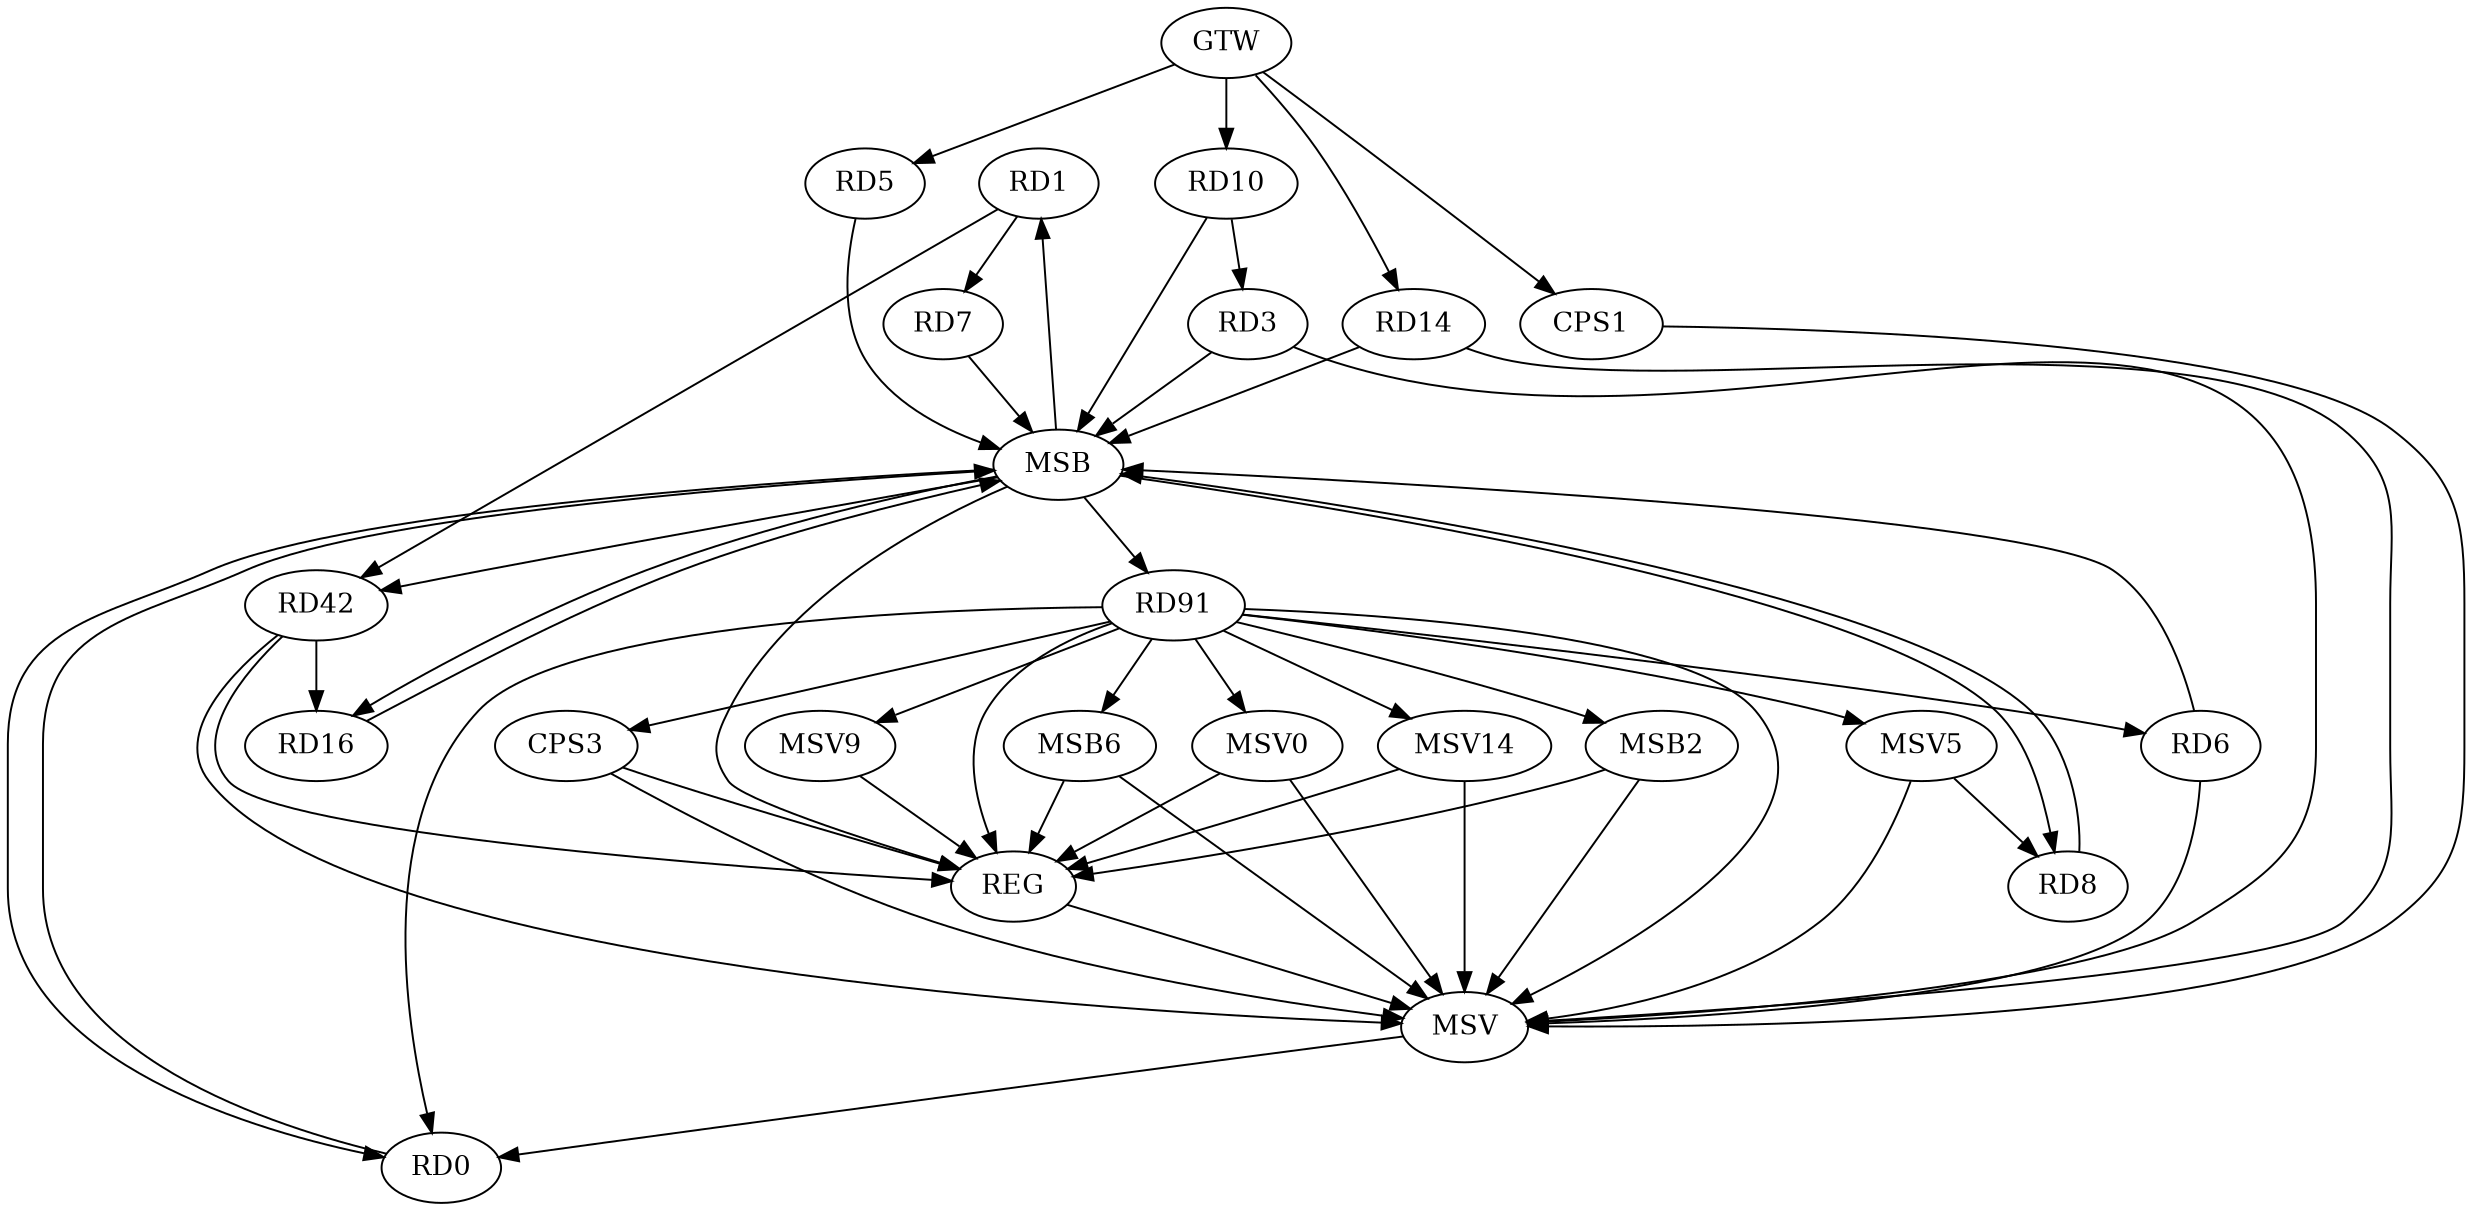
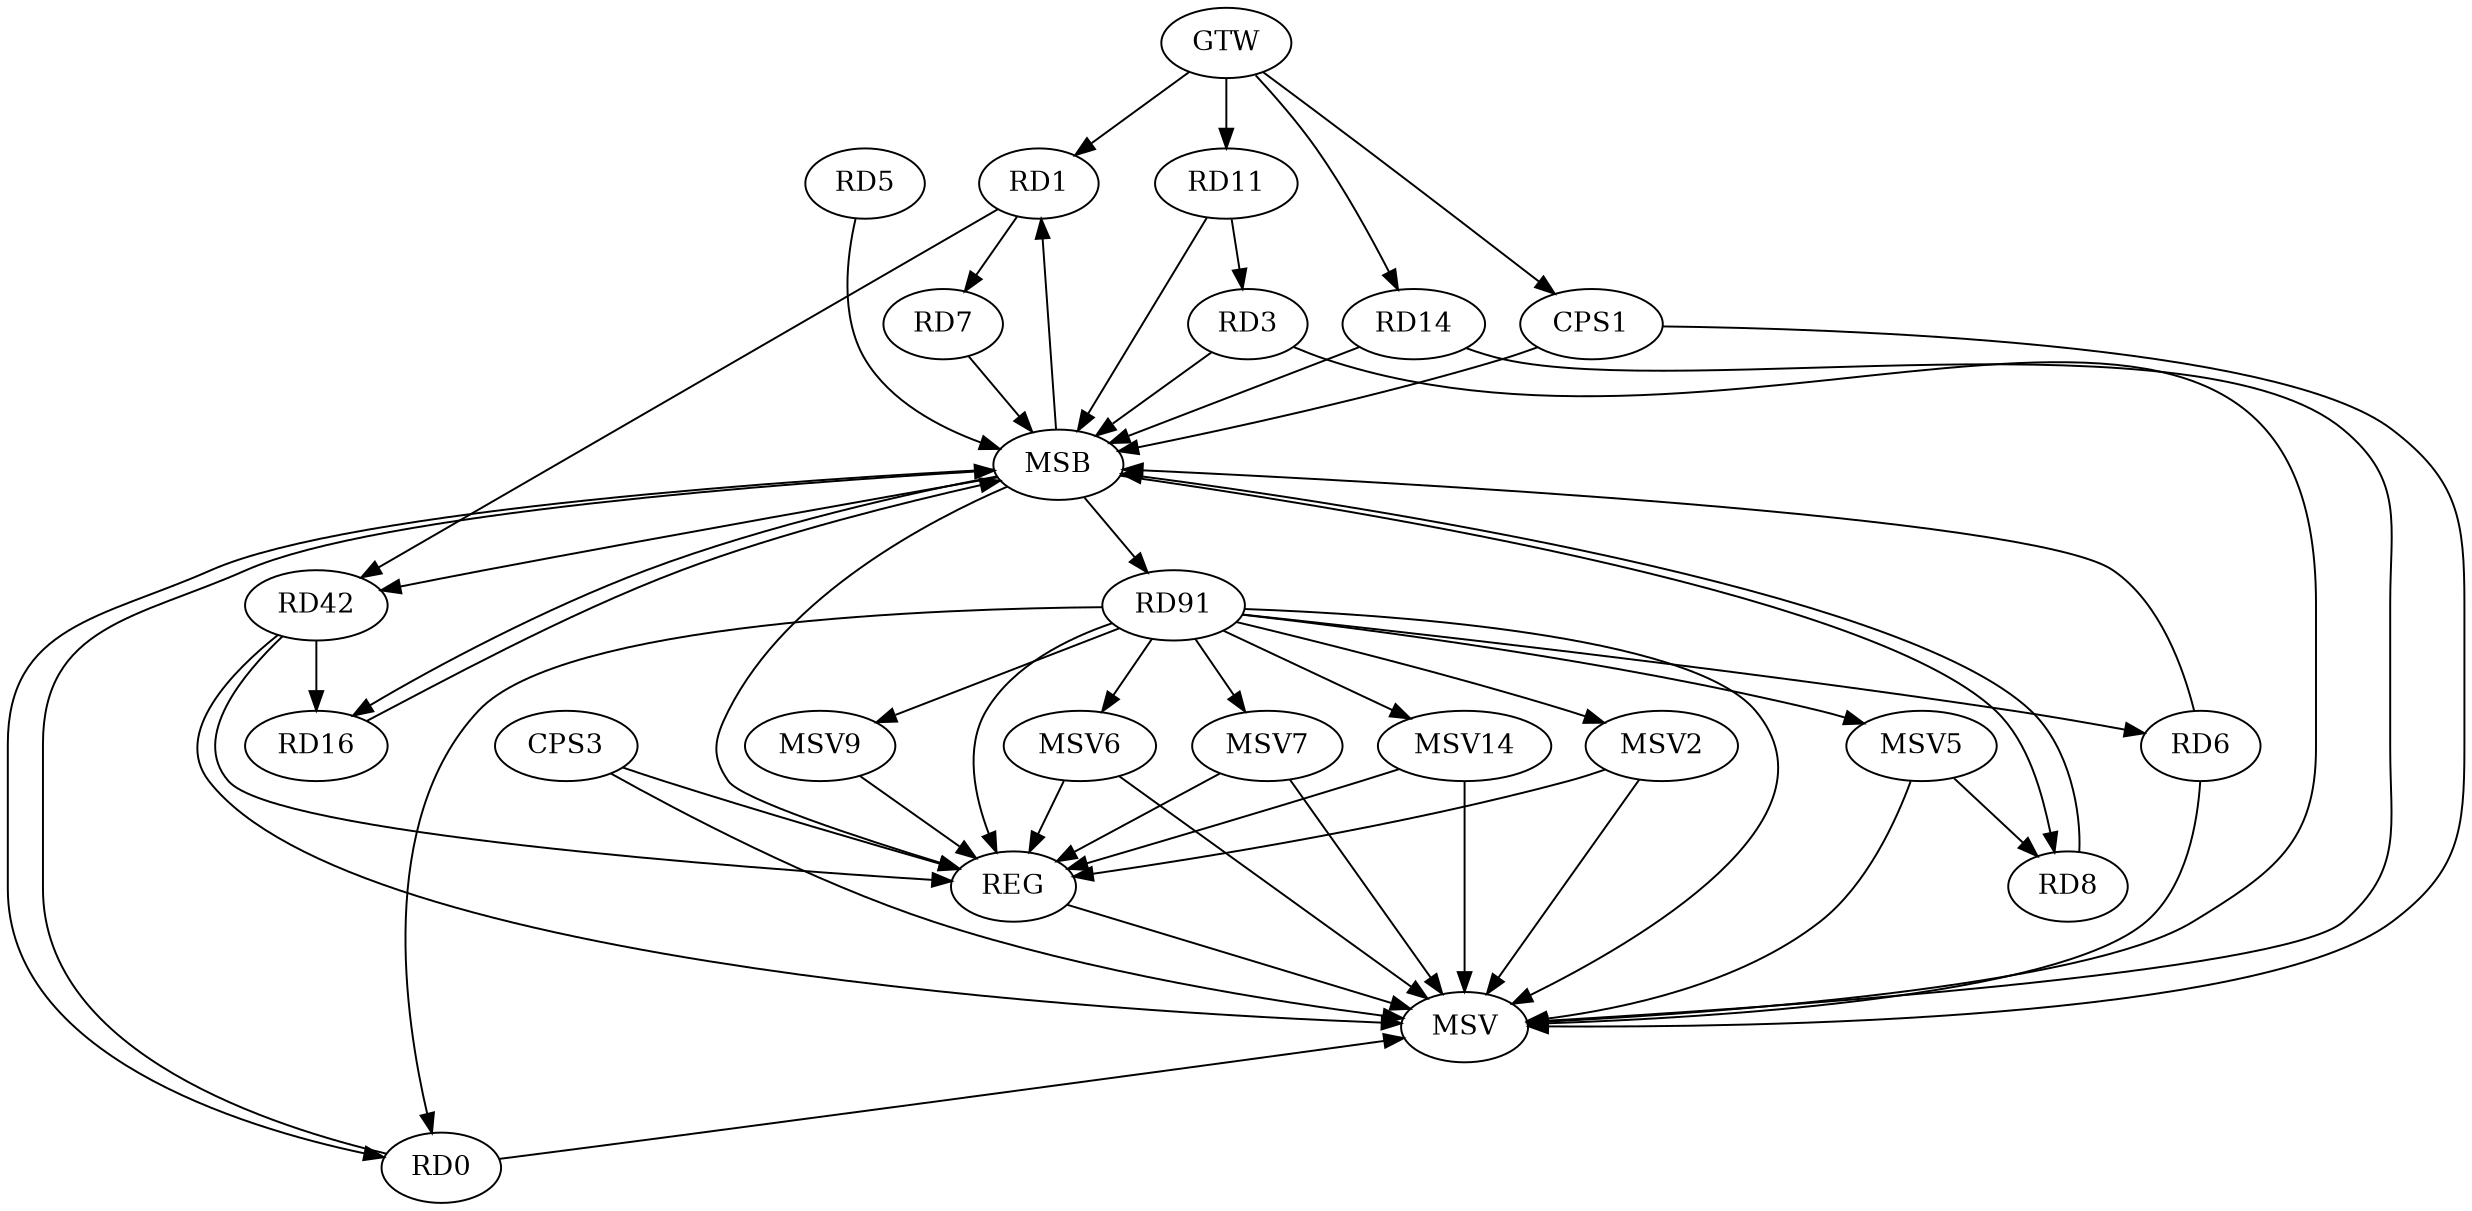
(1054, 110) -> (1140, 108)
(1226, 184) -> (1226, 184)
none -> (1339, 403)
(880, 673) -> none
(1080, 746) -> (1080, 746)
(1267, 746) -> (1267, 746)
(1662, 746) -> (1662, 746)
(961, 1095) -> (942, 1101)
